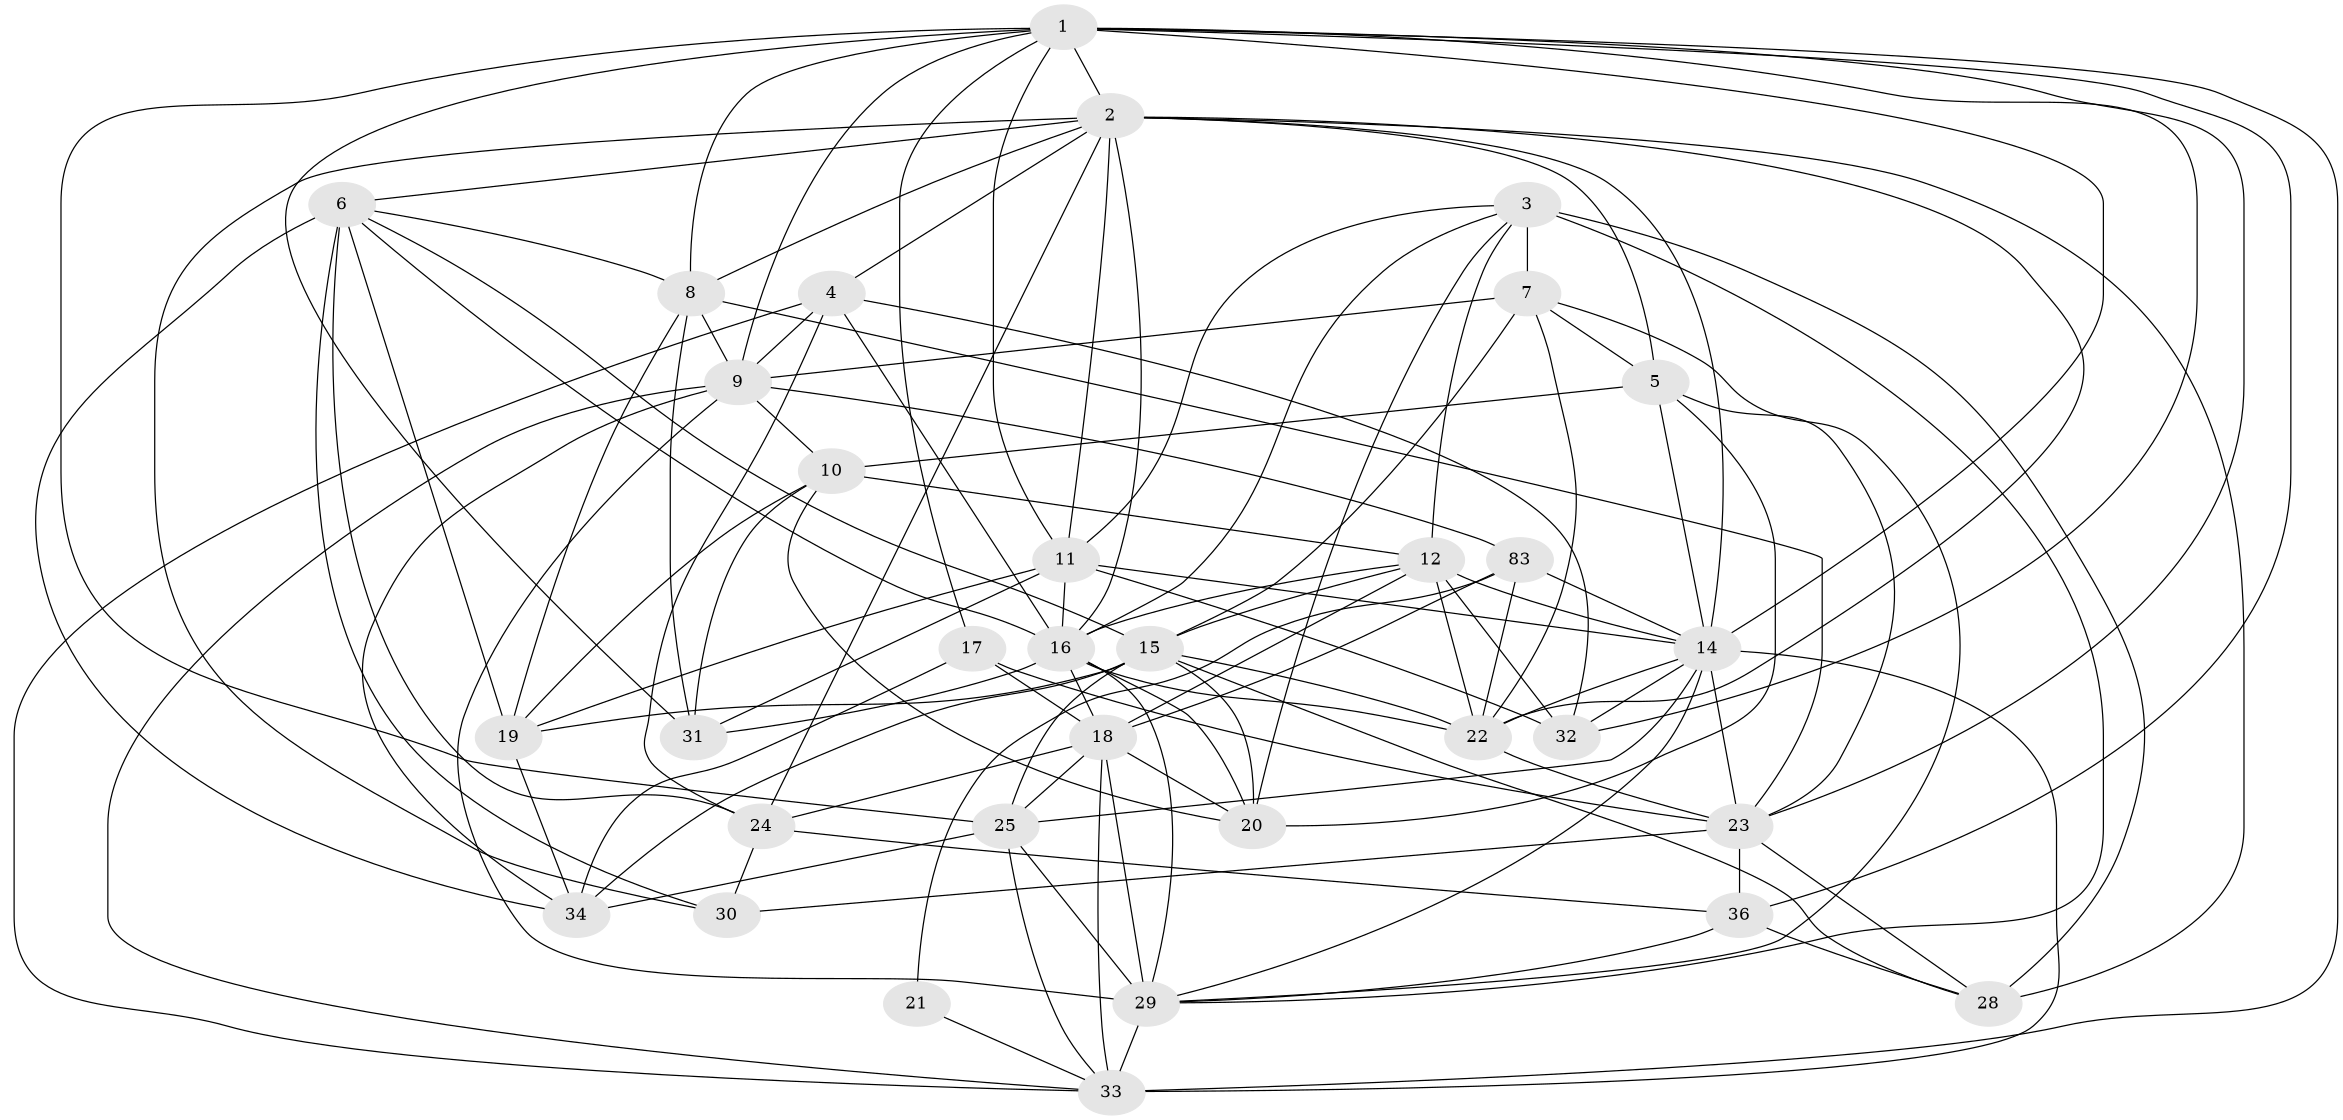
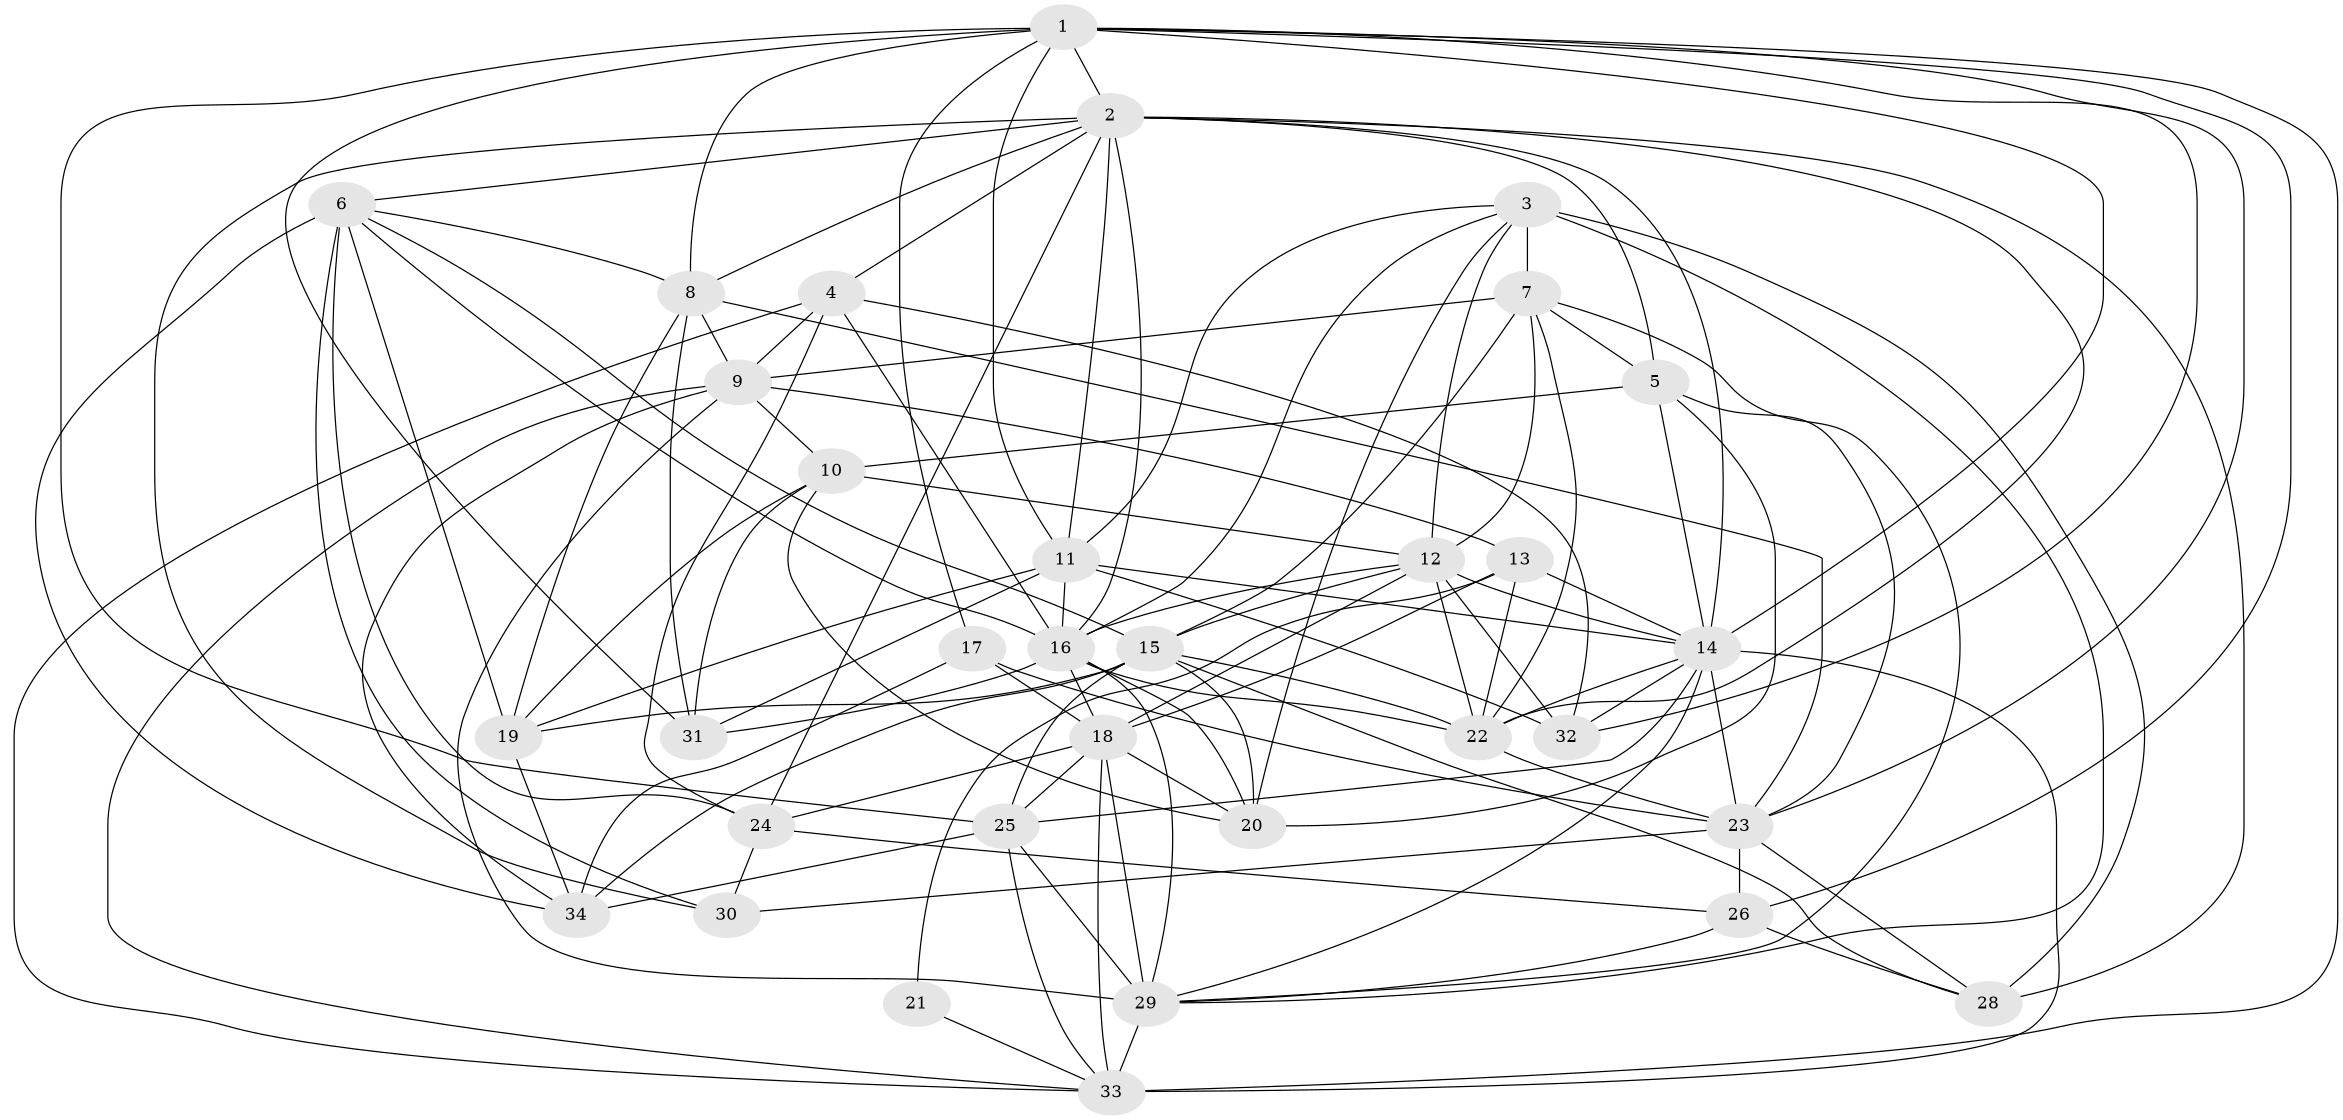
(842, 138) -> none
none -> (1528, 444)
(1520, 560) -> (1520, 560)
(1739, 915) -> (1739, 915)
